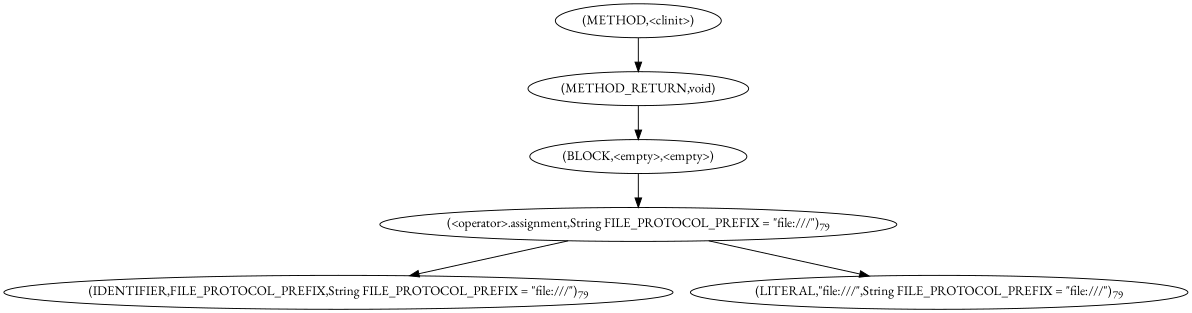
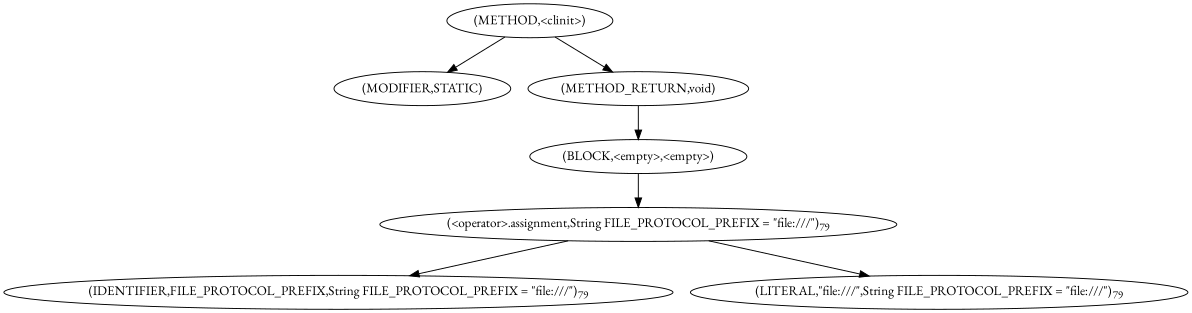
none -> (422, 89)
